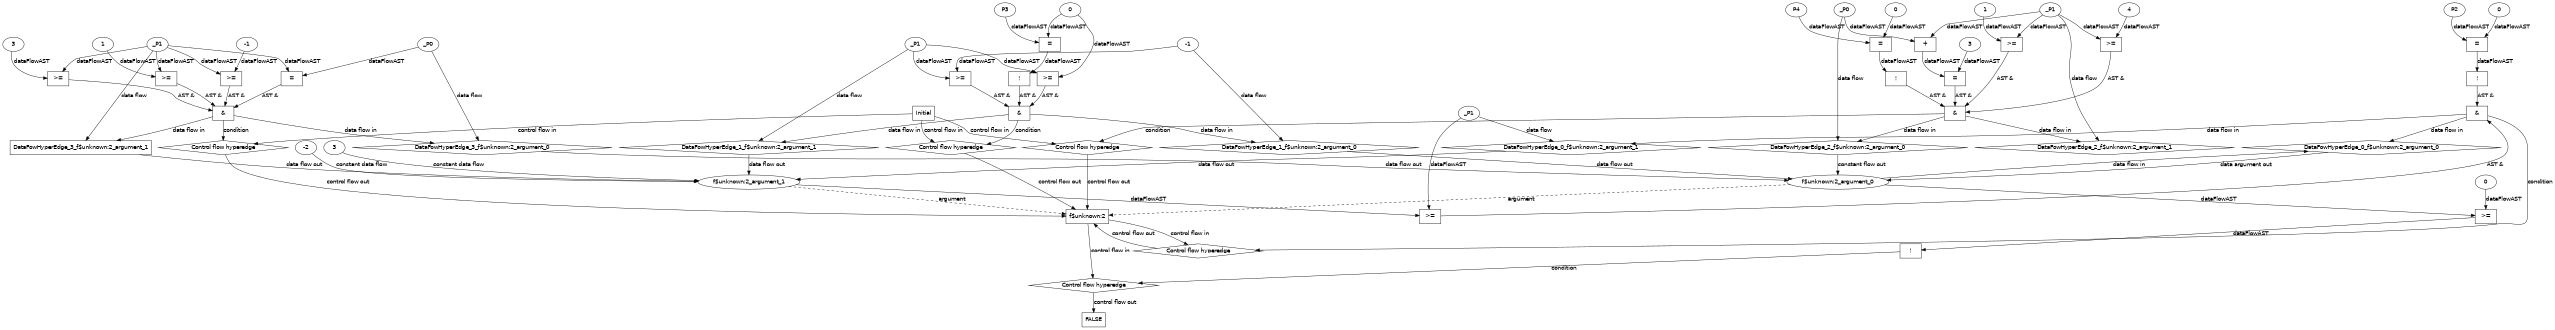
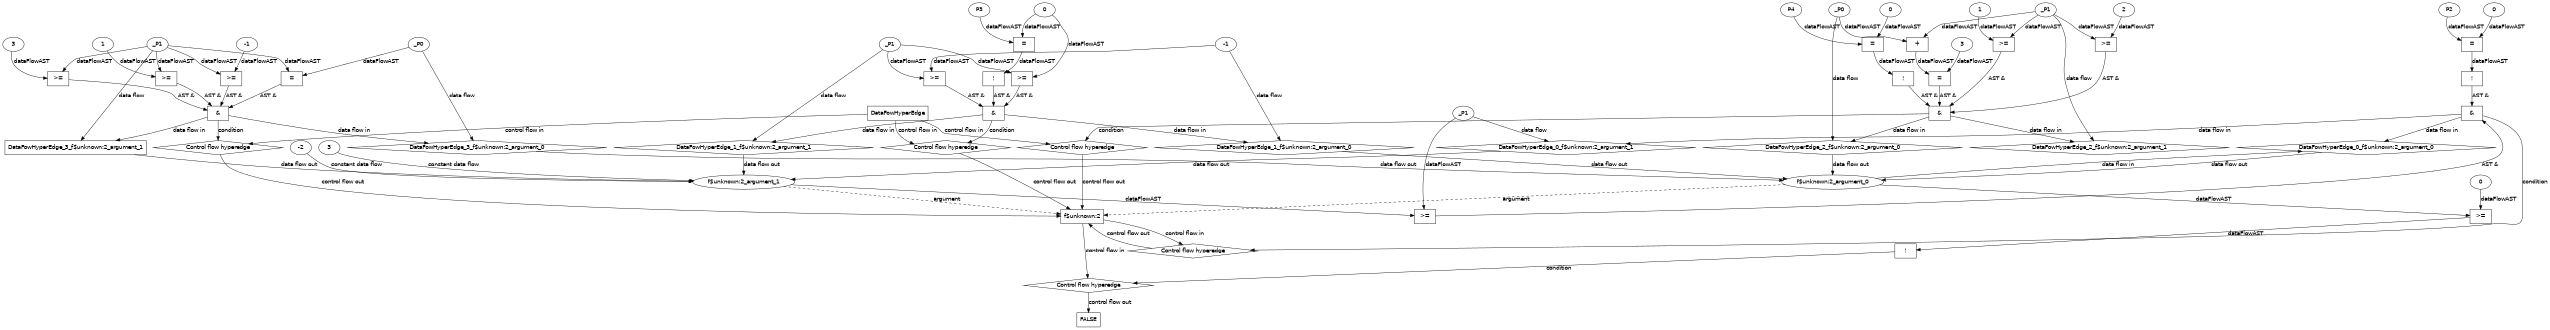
(2129, 10) -> (2124, 10)
(923, 113) -> (898, 113)
(1862, 165) -> (1851, 165)
(2246, 165) -> (2229, 165)
